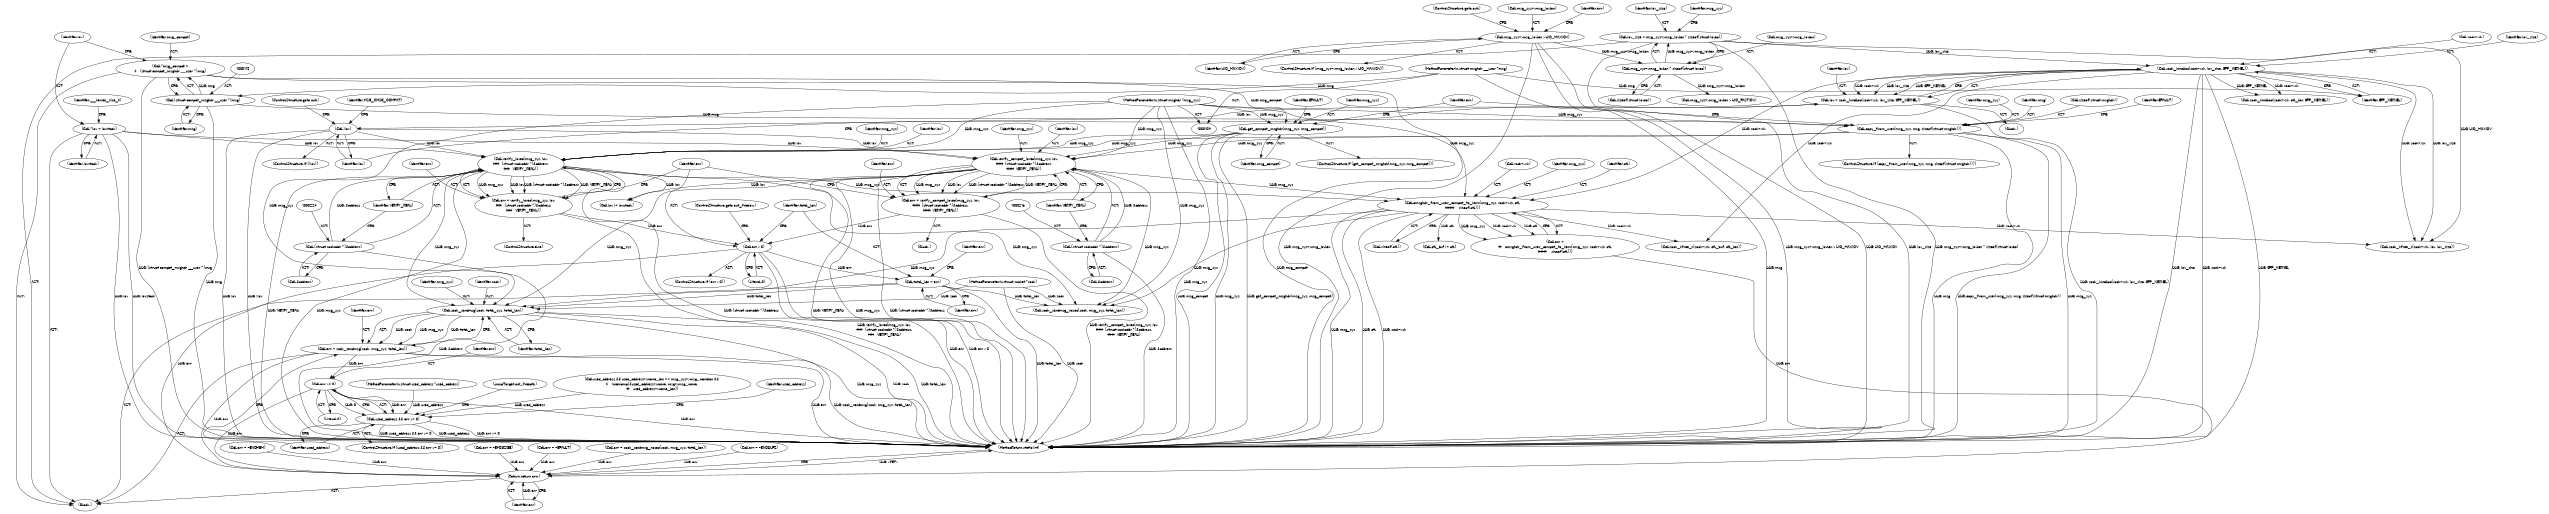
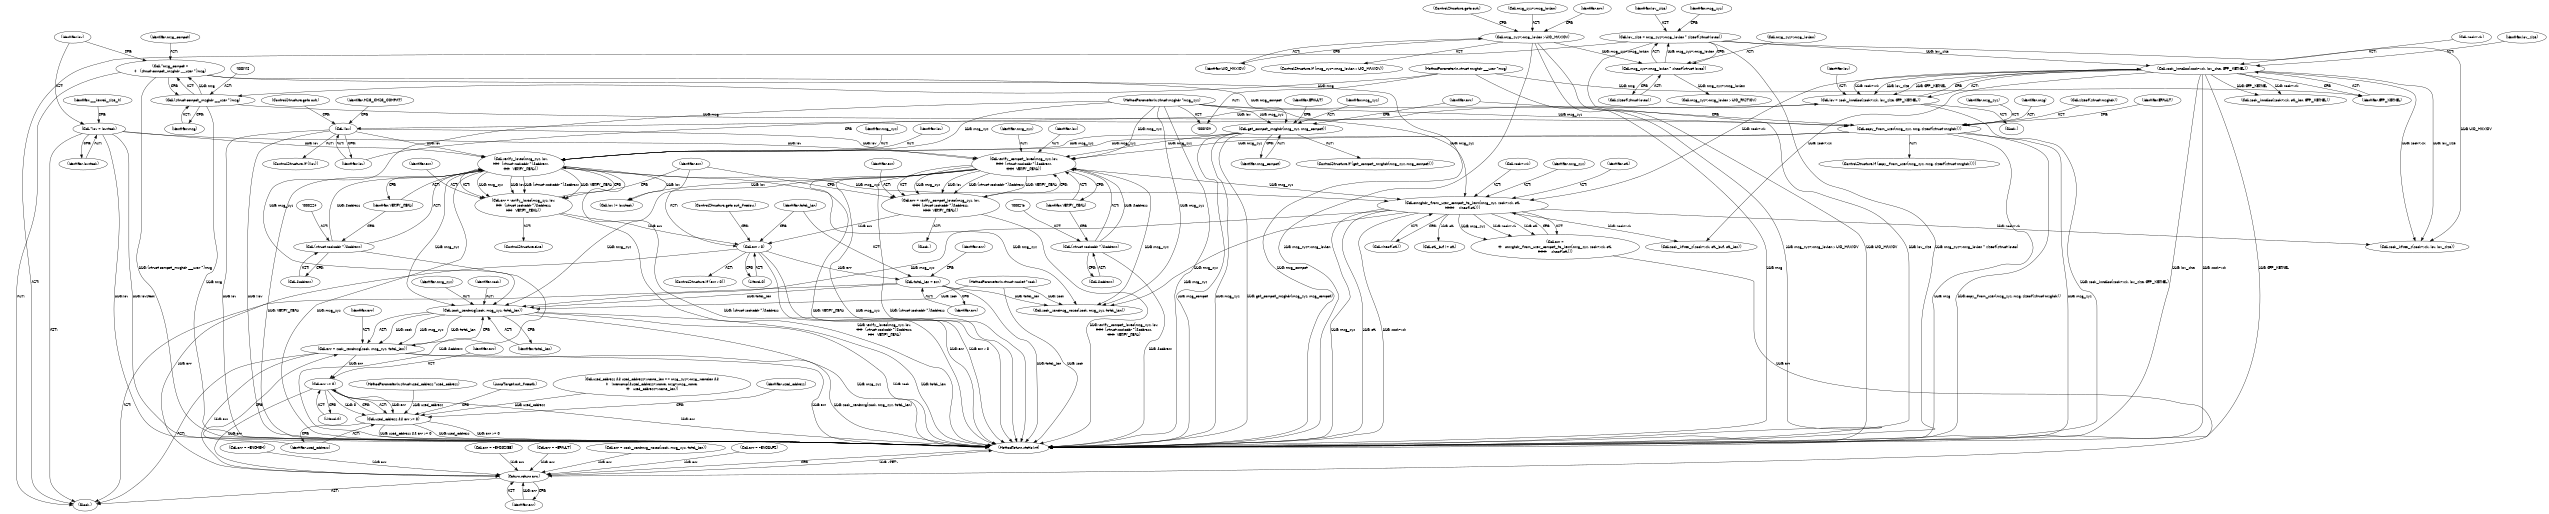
(483, 311) -> (483, 311)
(402, 448) -> none
